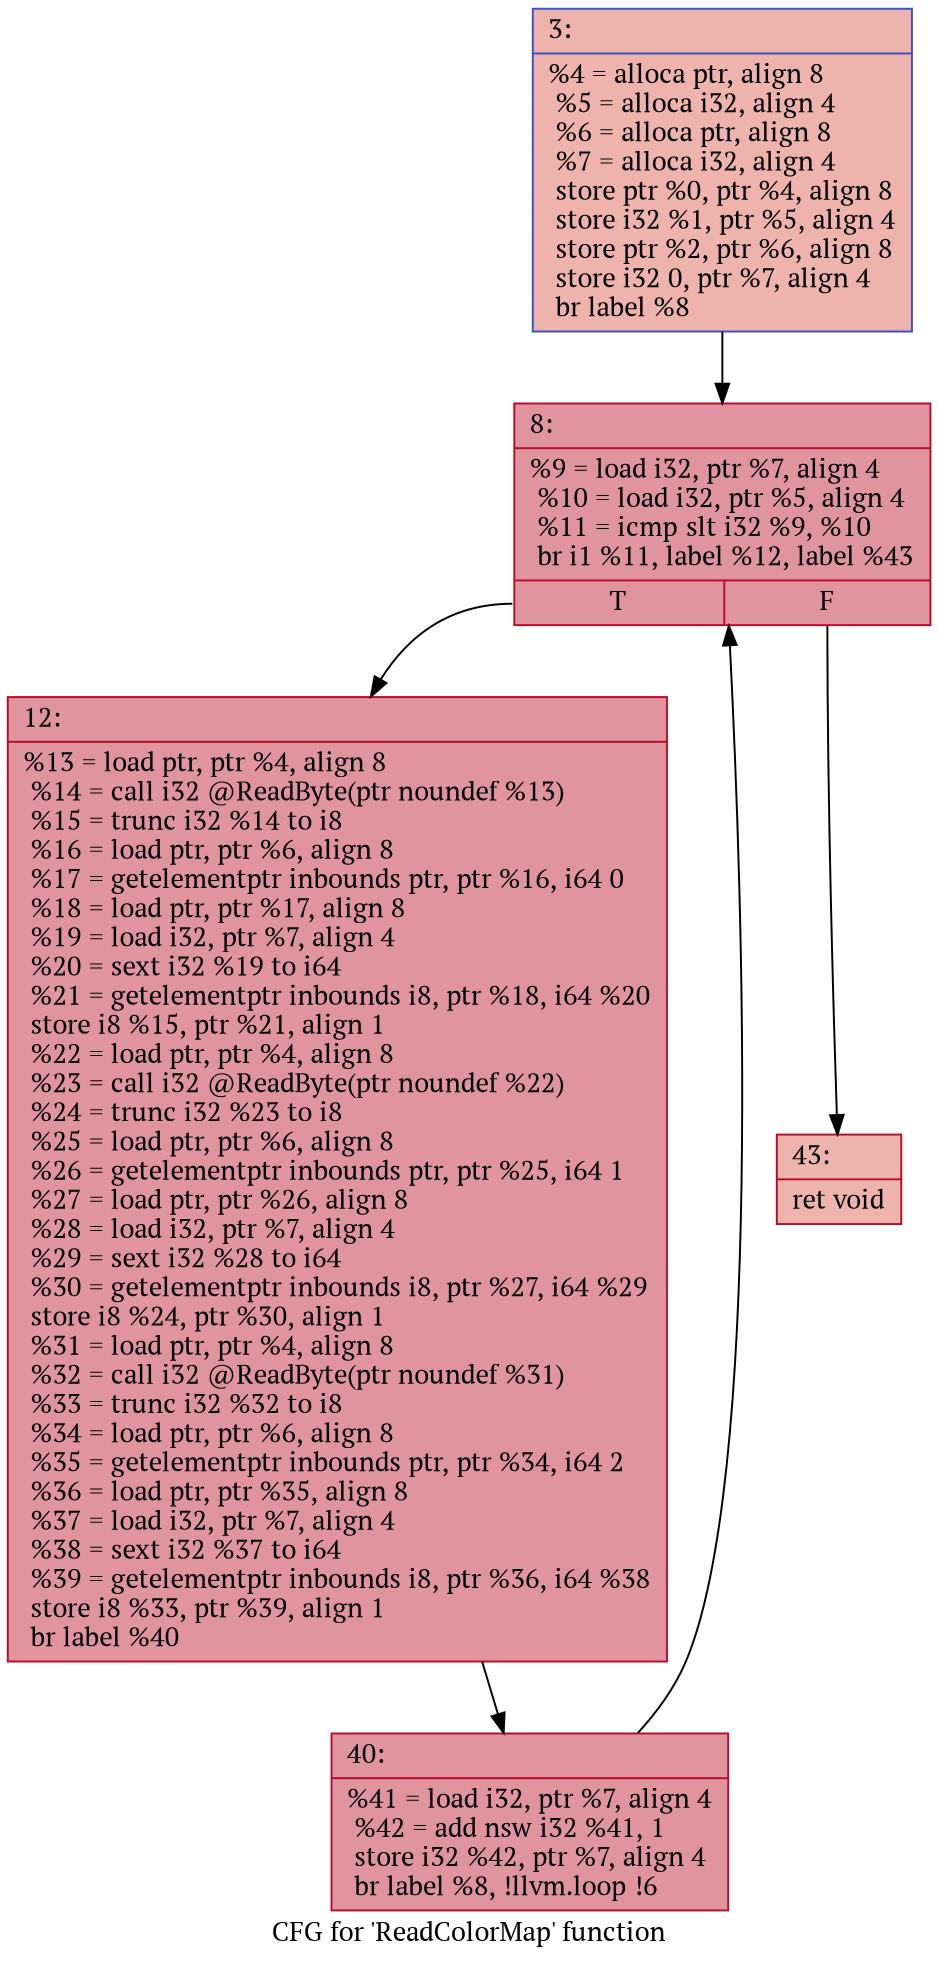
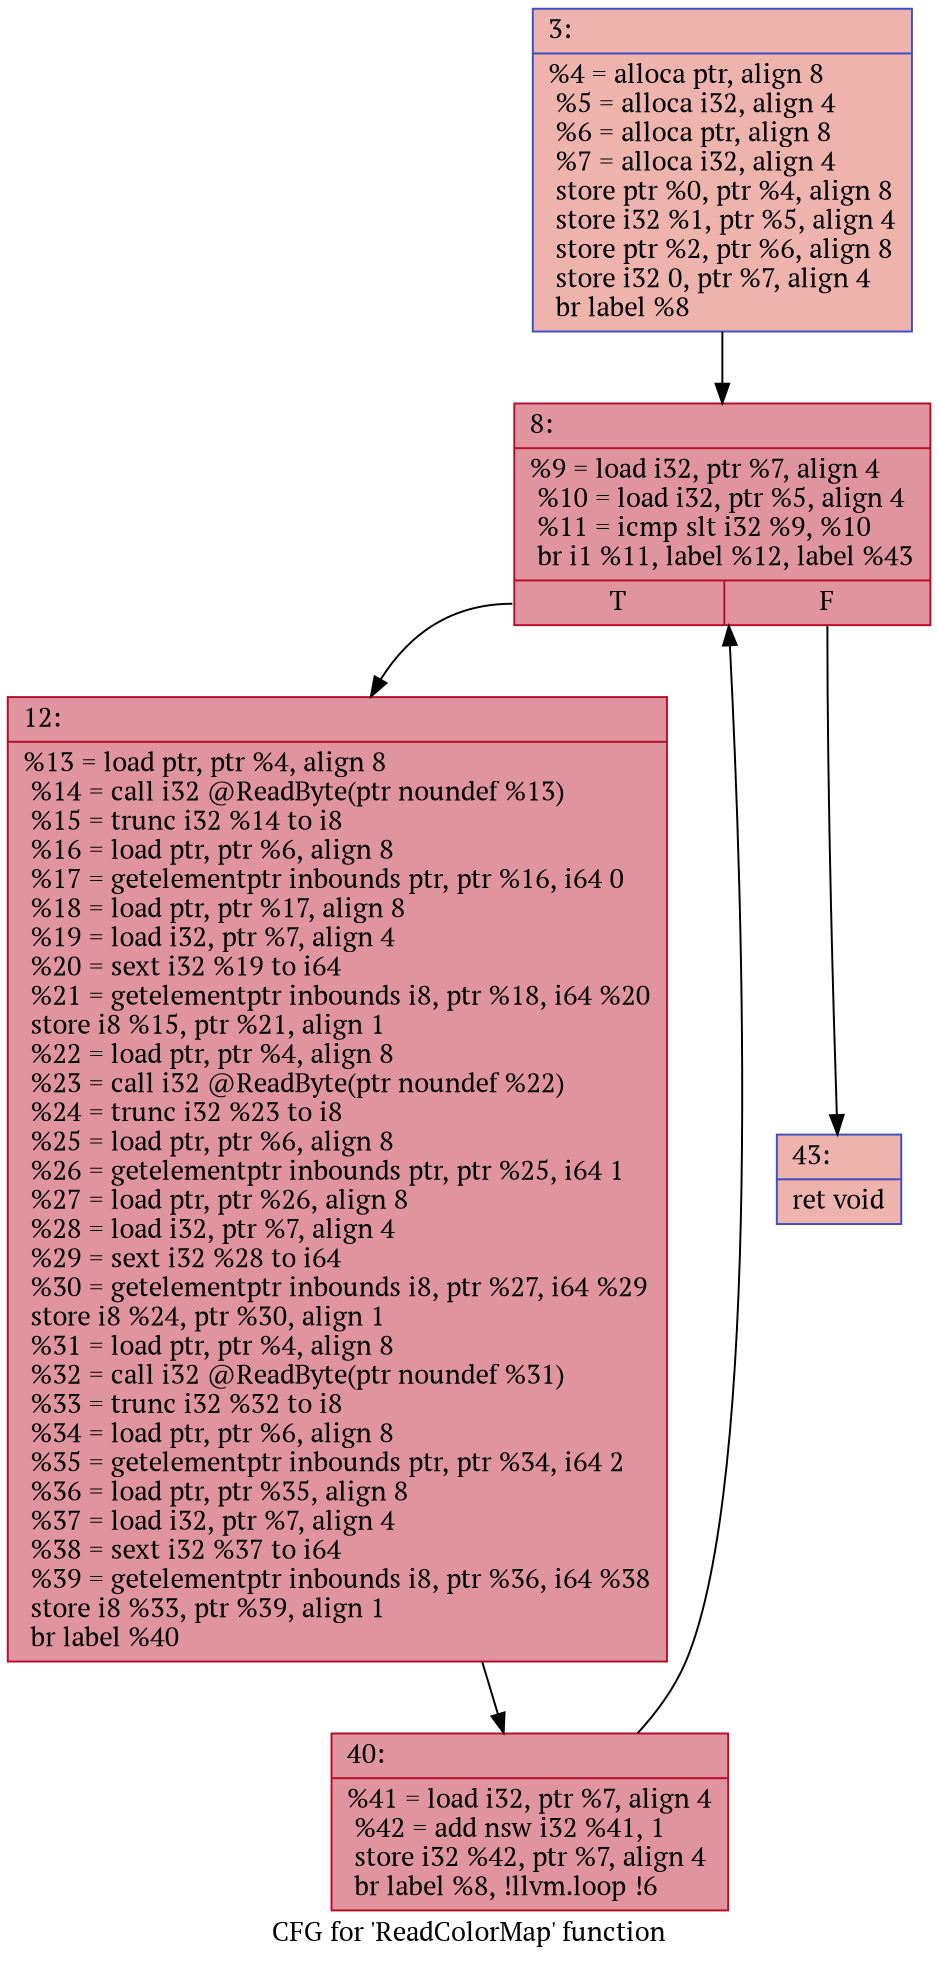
(839, 1179) -> (839, 1179)
